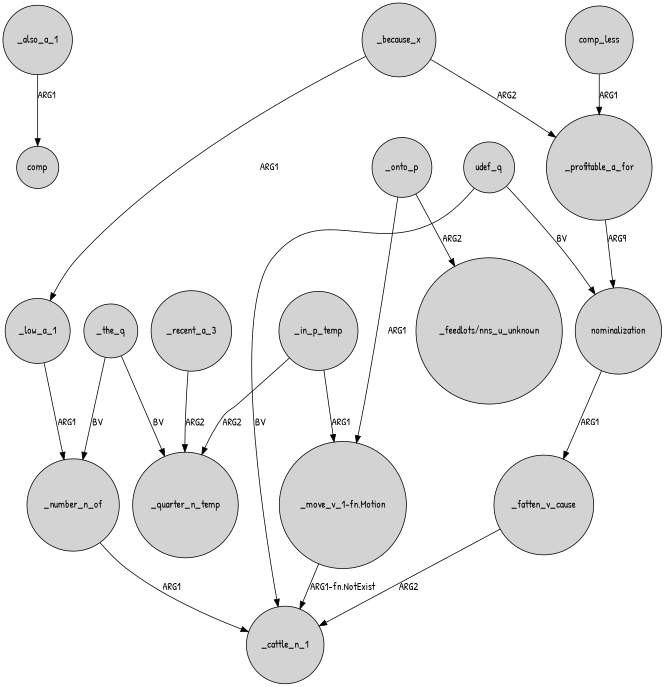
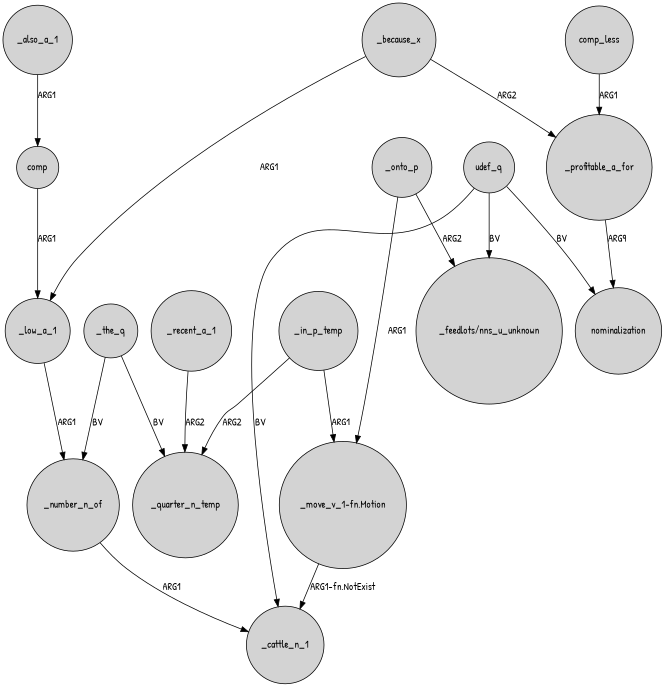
none -> (489, 222)
none -> (38, 240)
(191, 331) -> (191, 331)
(544, 505) -> none
